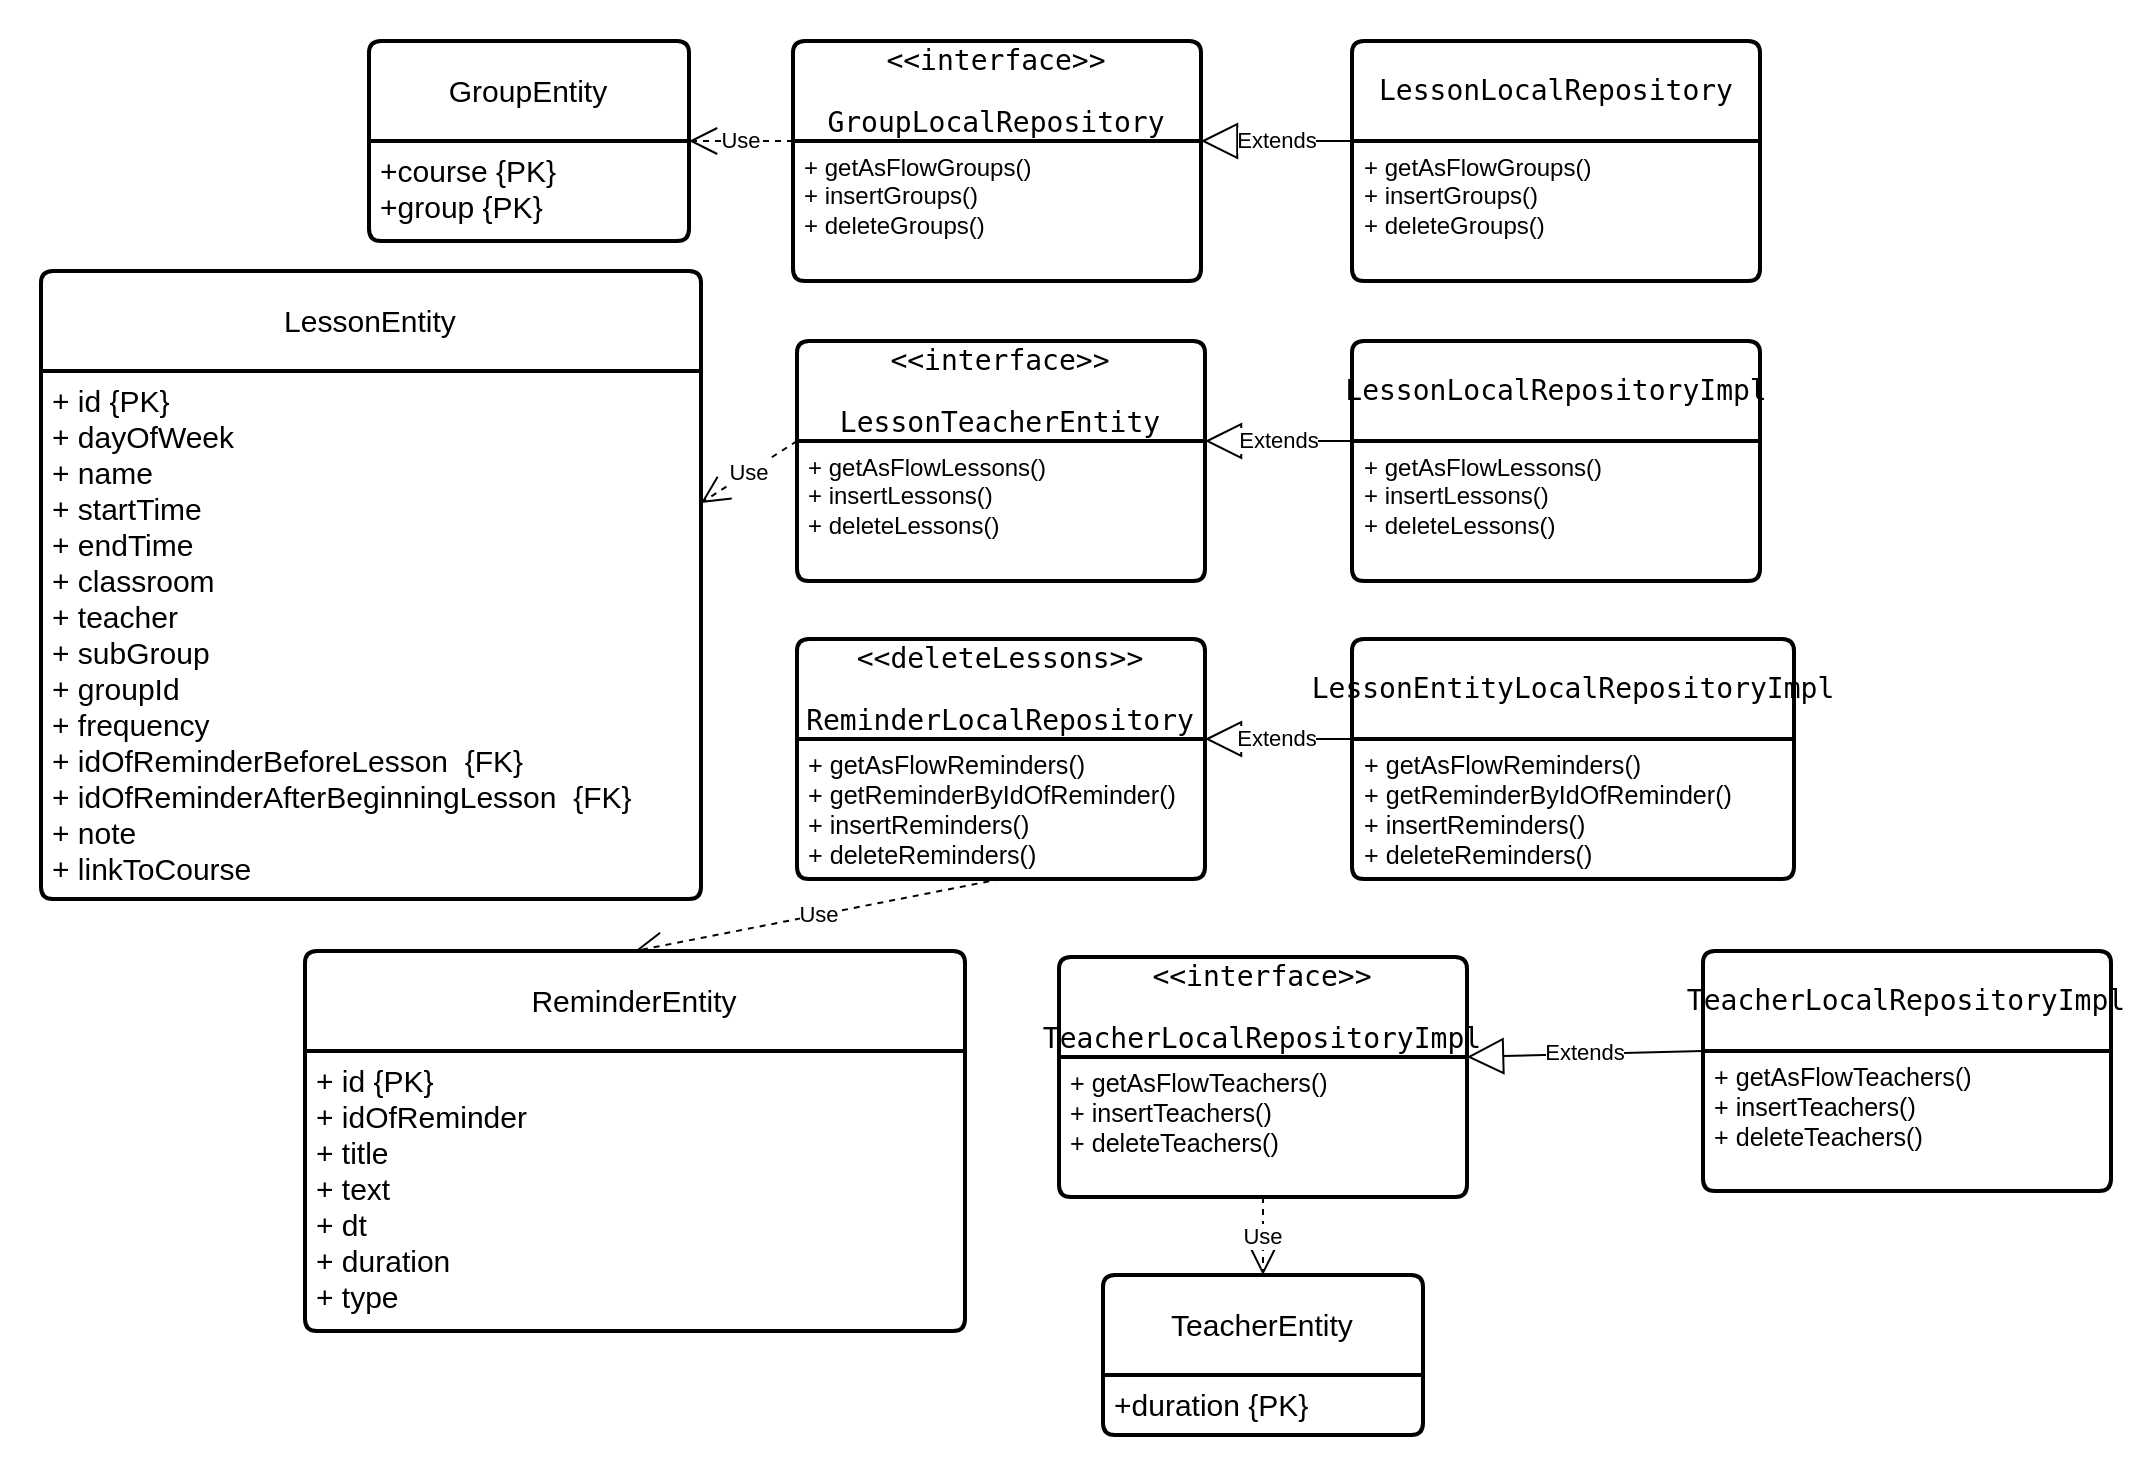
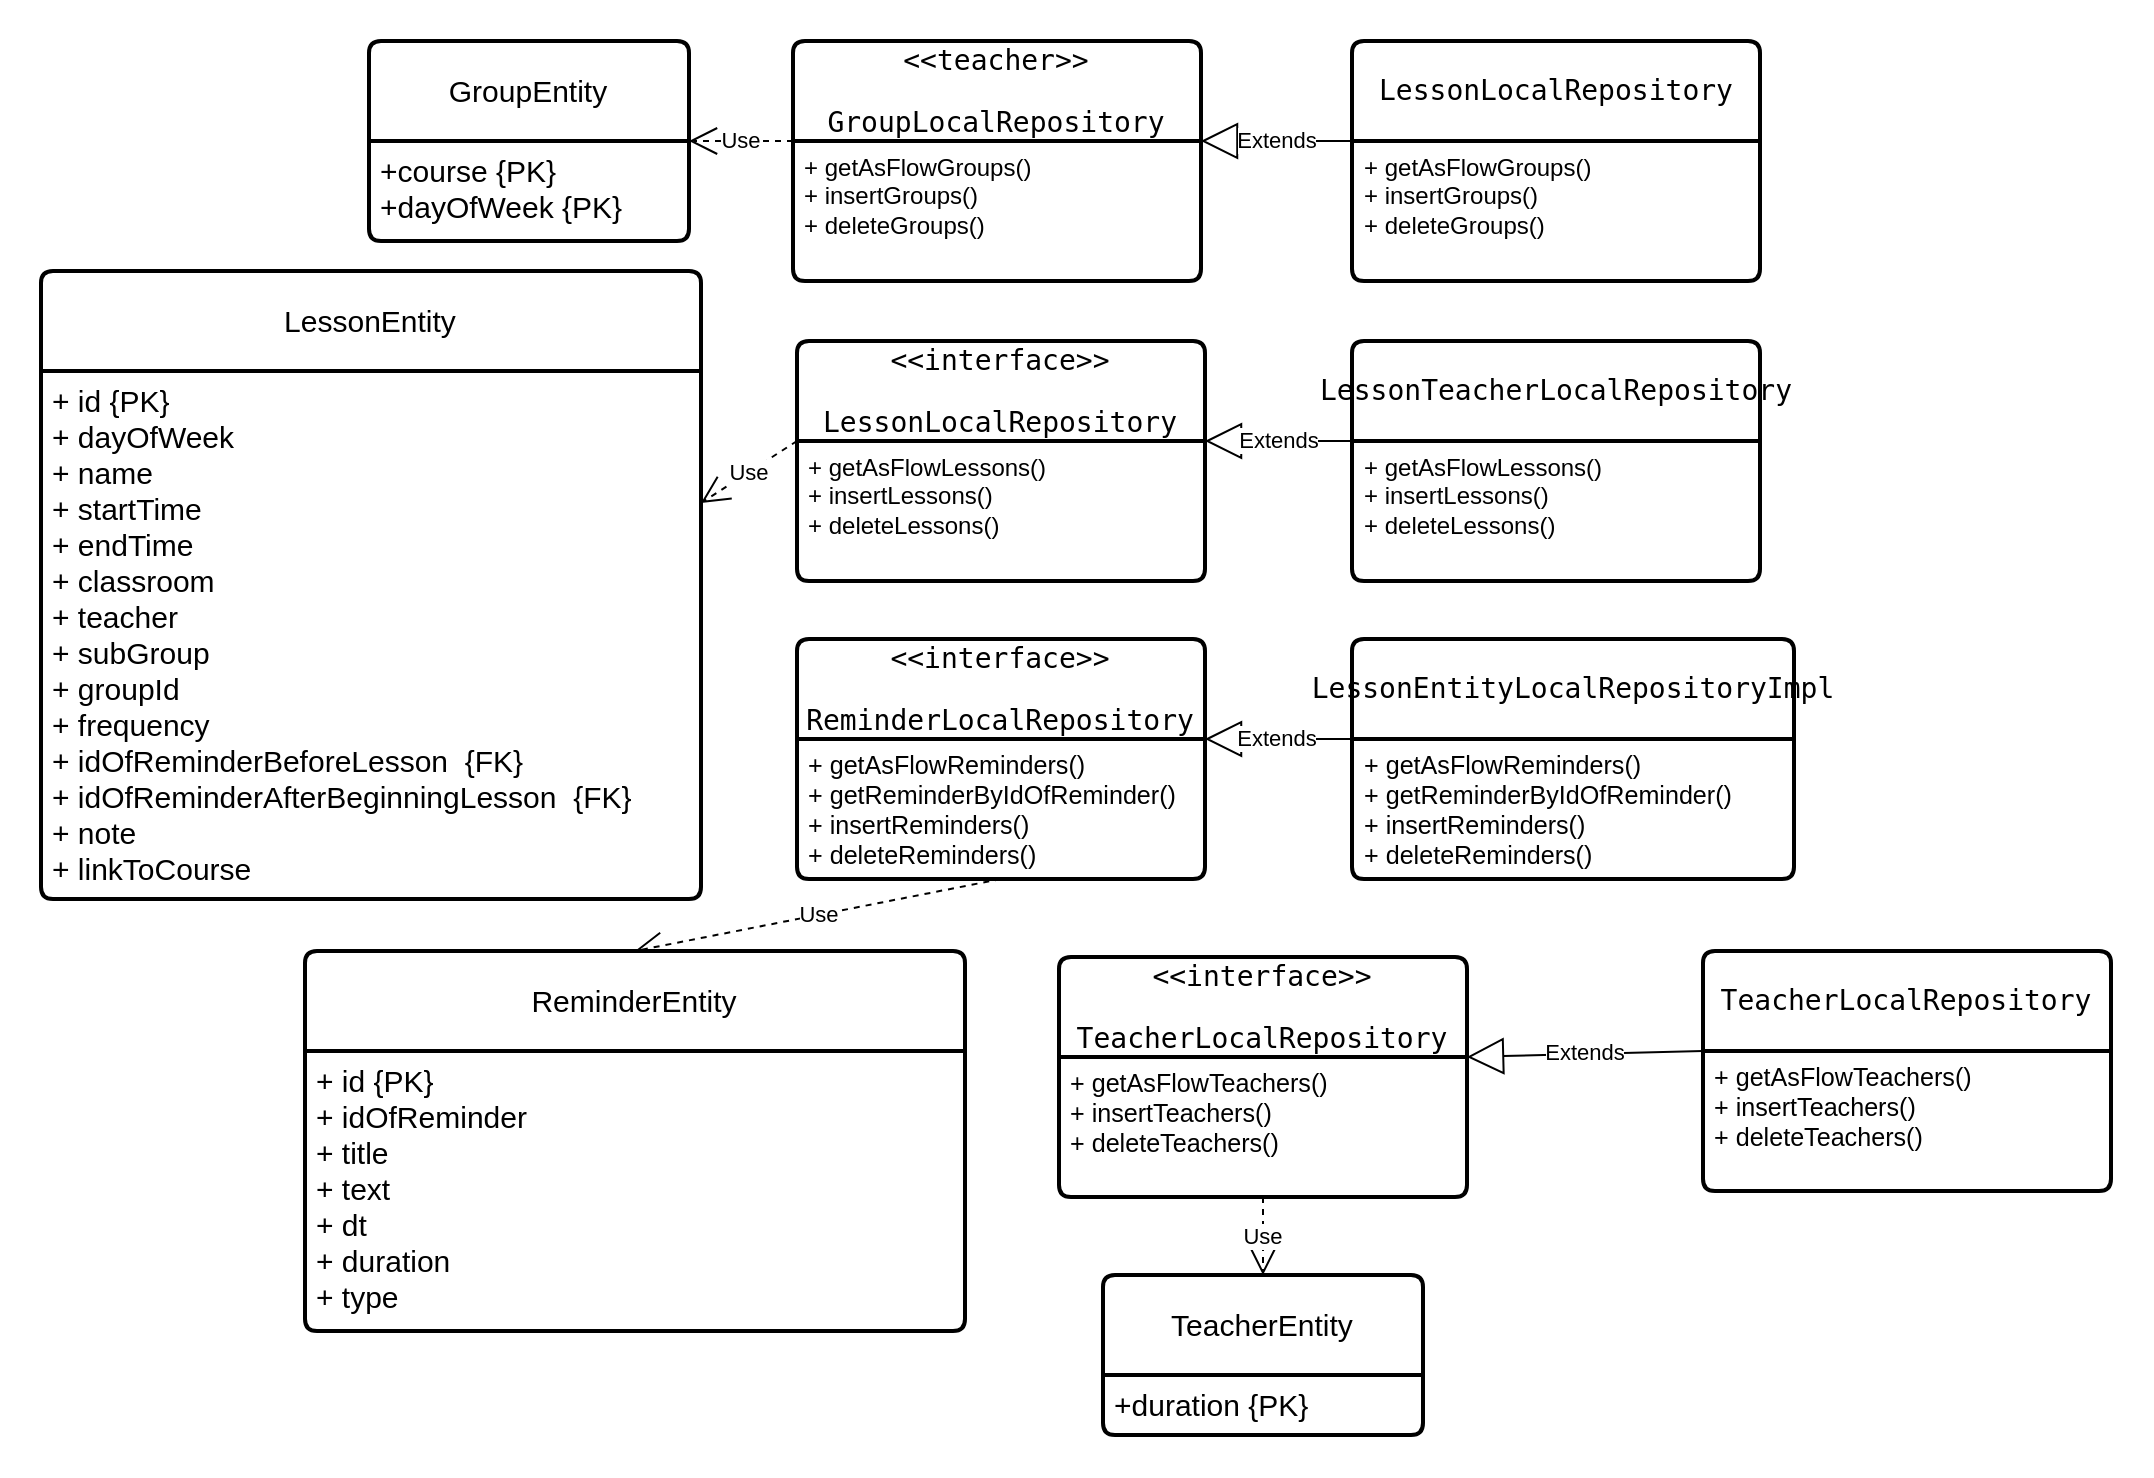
(997, 91) -> (997, 91)
(478, 191) -> (503, 191)
(1001, 391) -> (1001, 391)
(1557, 391) -> (1557, 391)
(1001, 689) -> (1001, 689)
(1907, 1001) -> (1907, 1001)
(1263, 1007) -> (1263, 1007)
